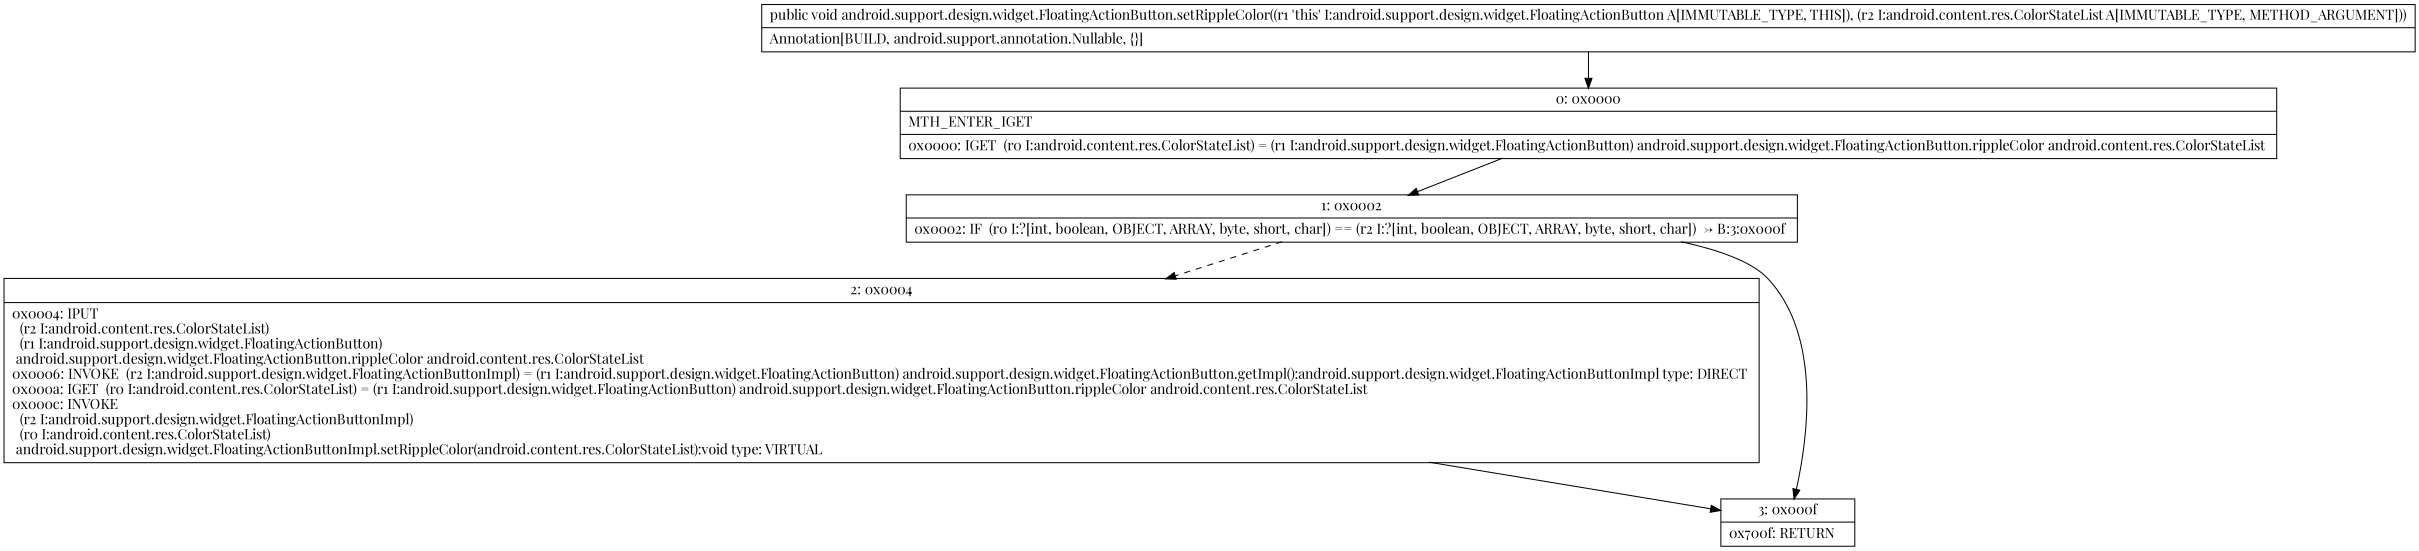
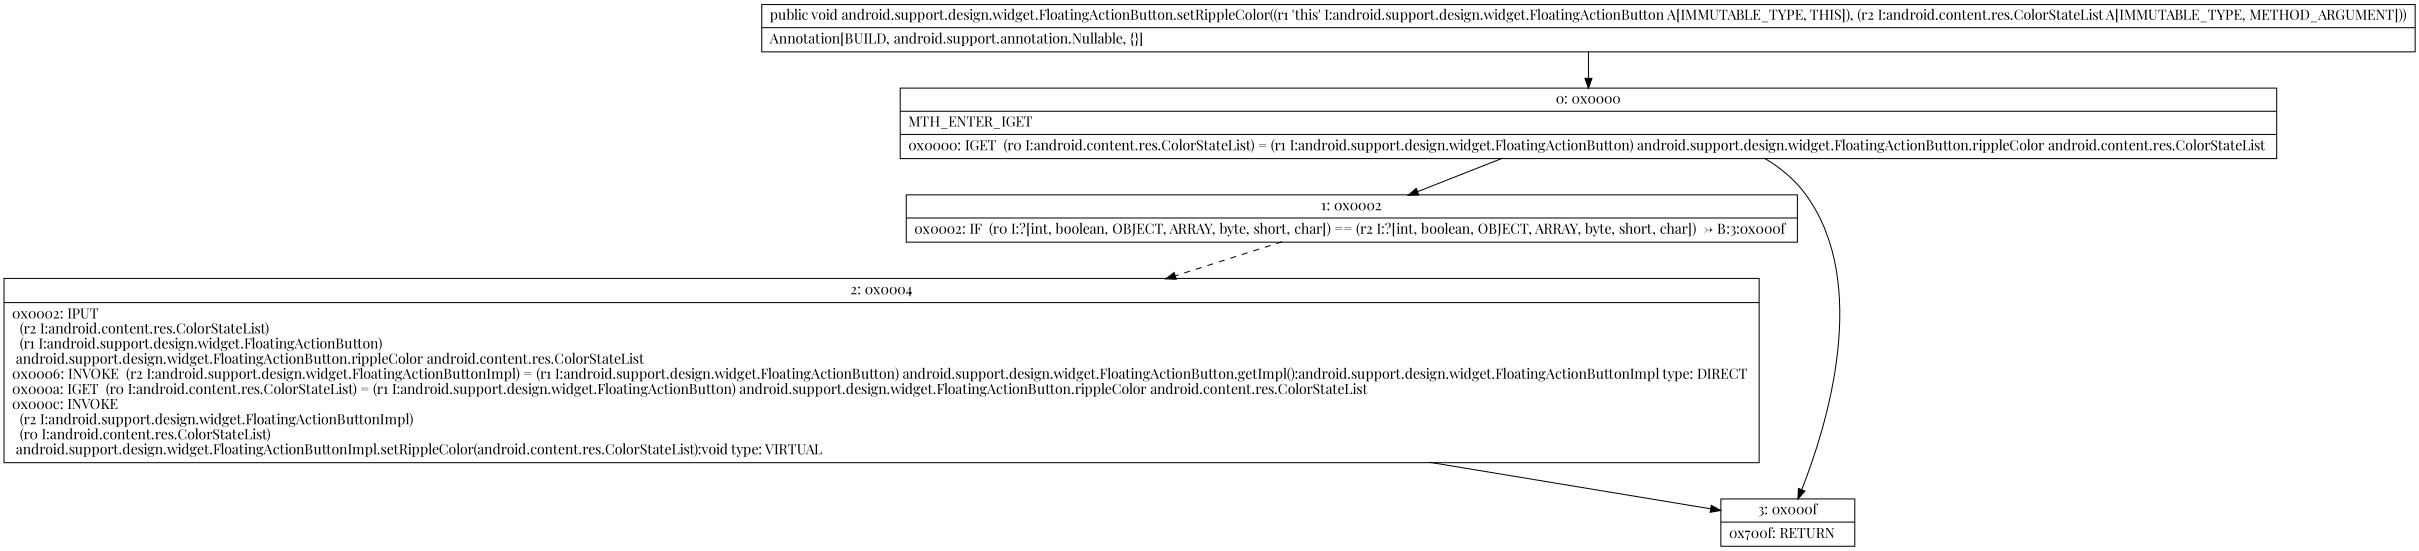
(59, 314) -> (59, 314)
(1798, 333) -> (1840, 313)
